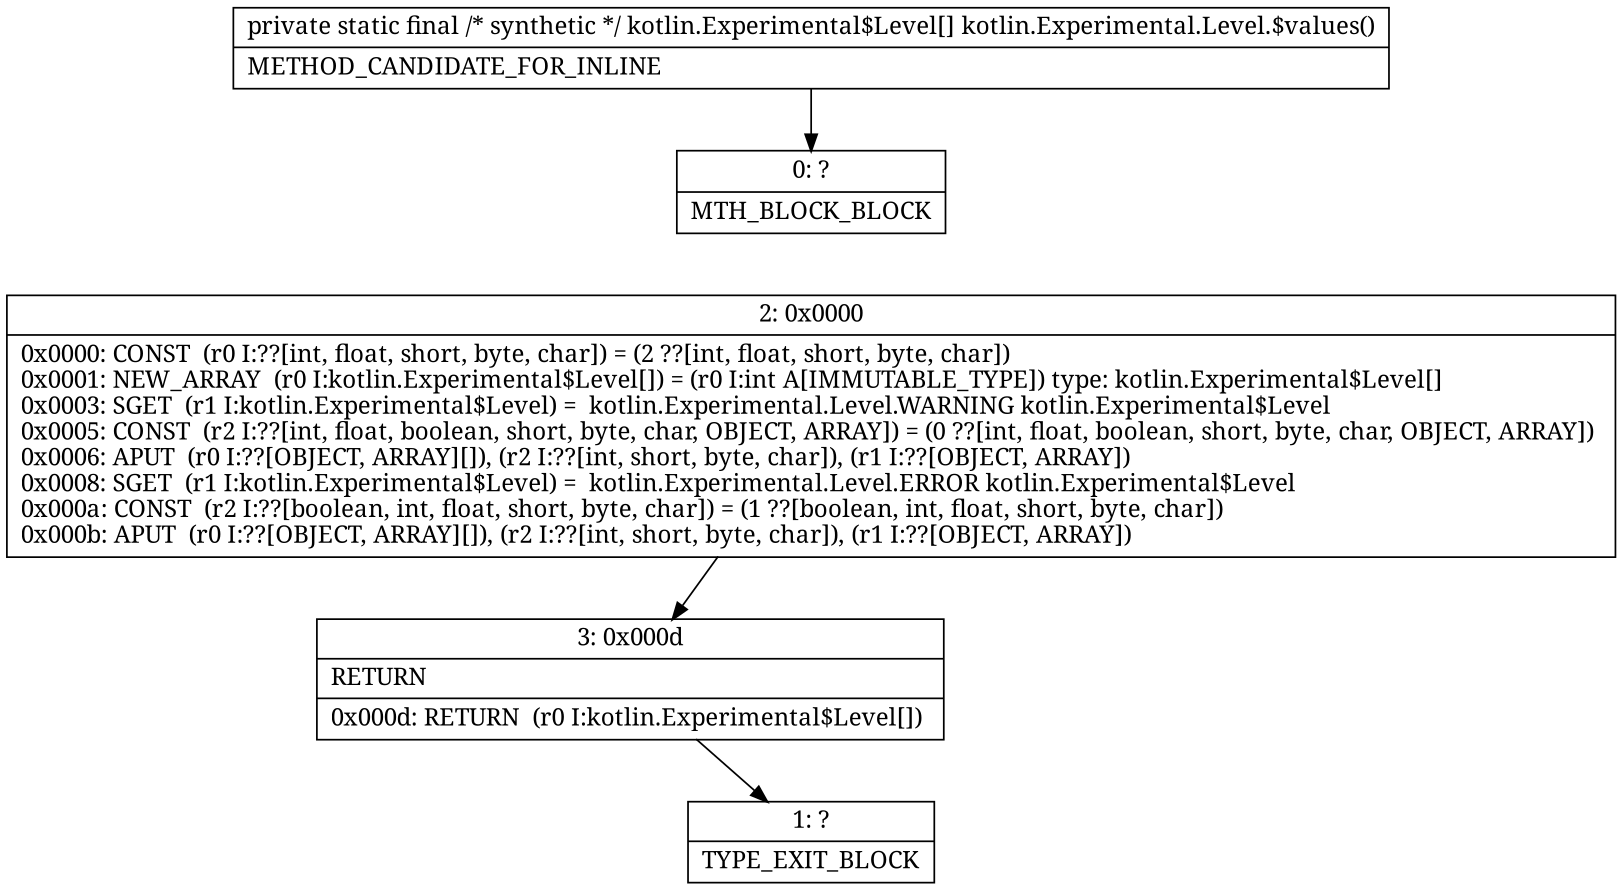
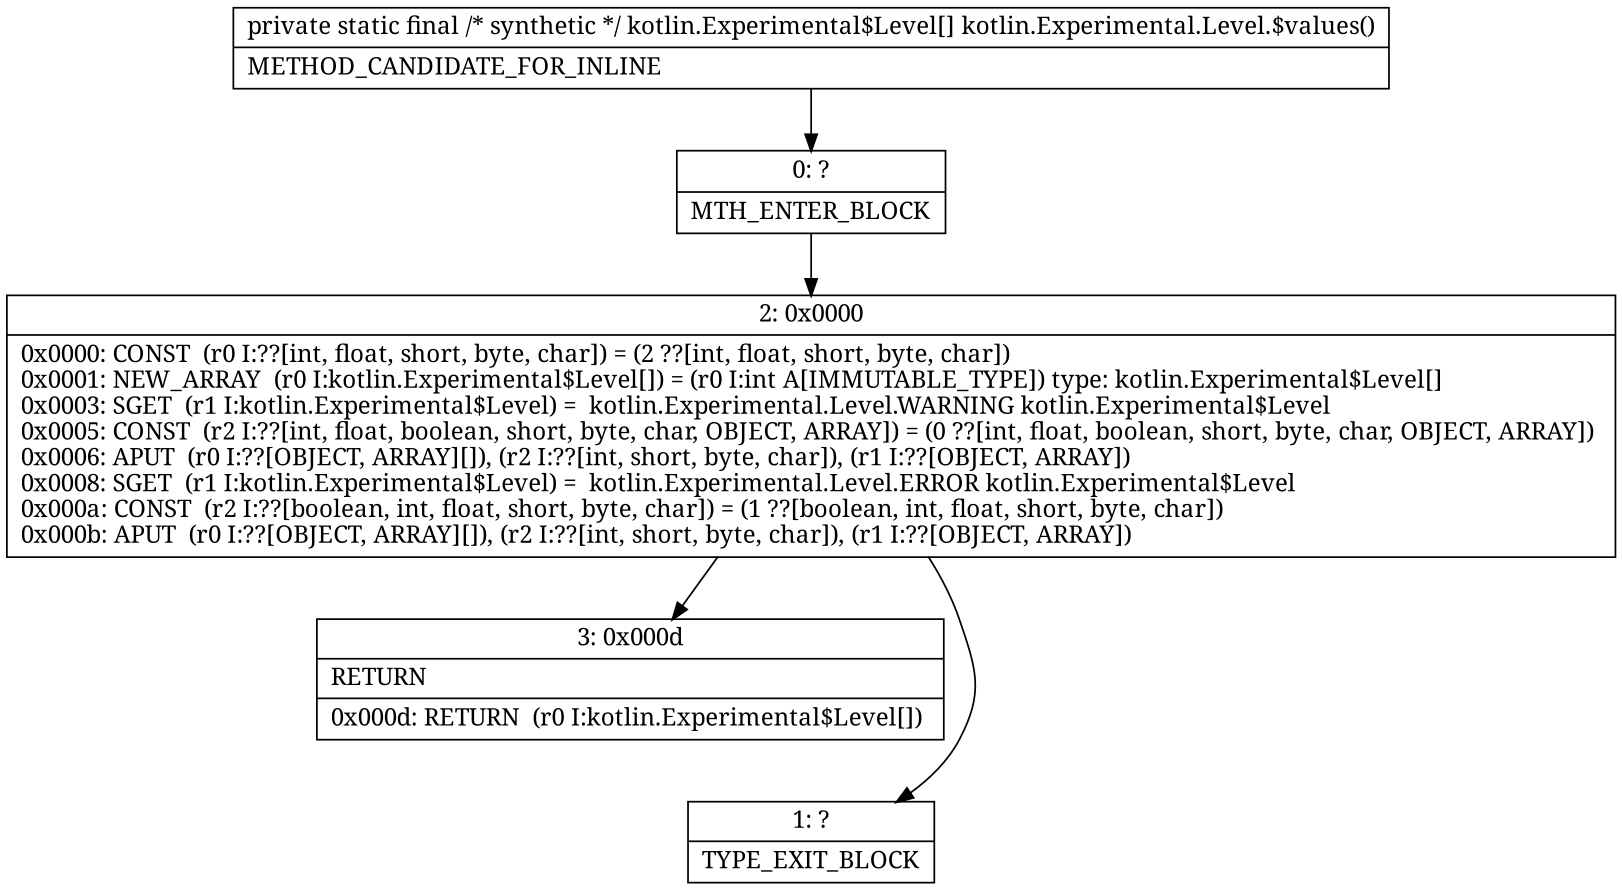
(811, 212) -> (810, 212)
none -> (811, 256)
(725, 765) -> (975, 681)
